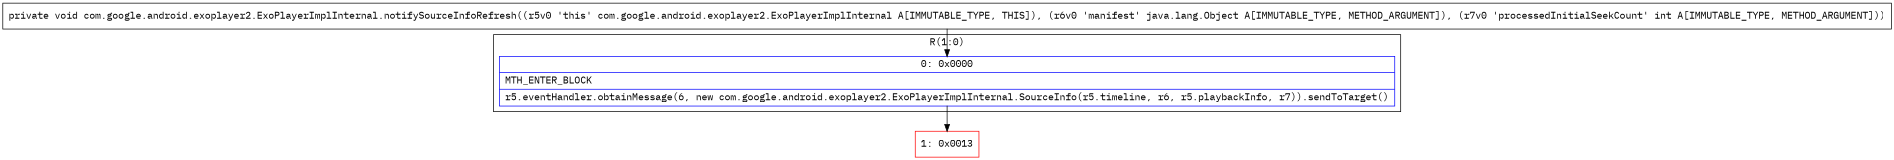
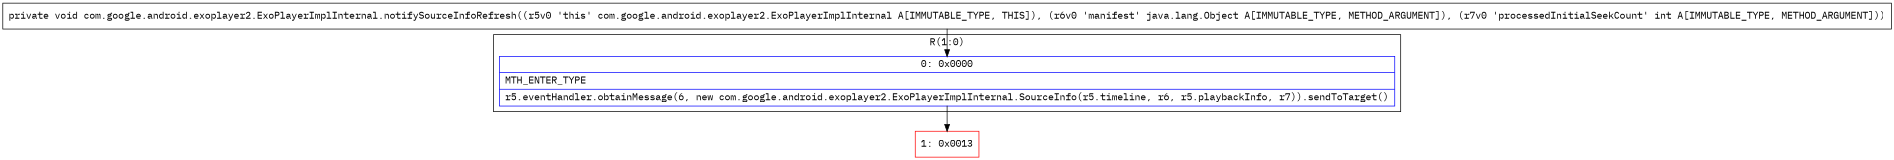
(548, 80) -> (546, 80)
